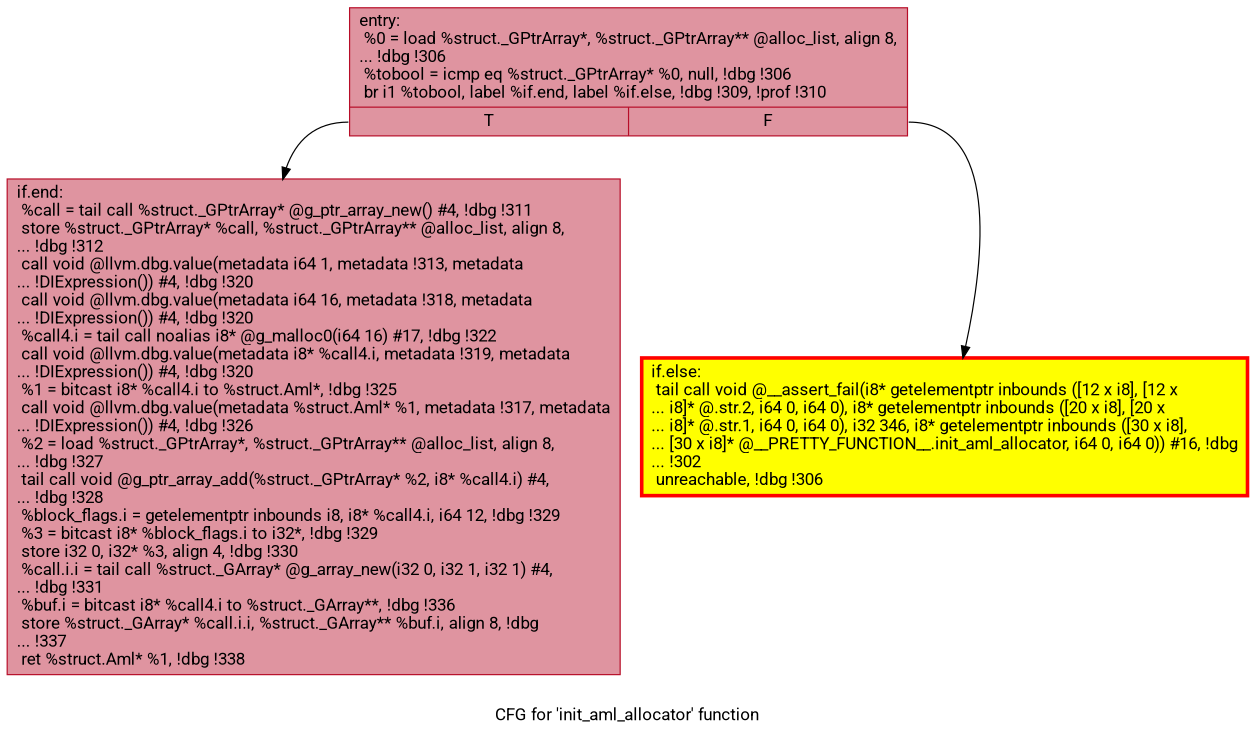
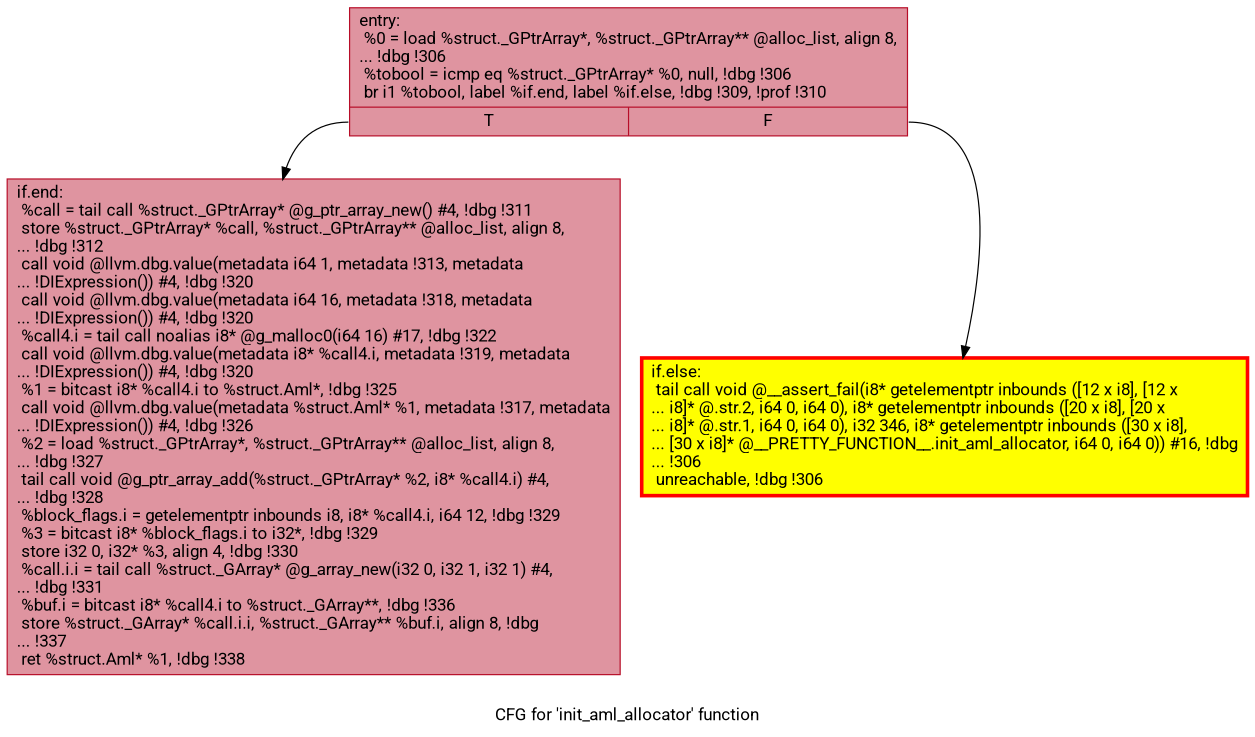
(676, 462) -> (676, 462)
